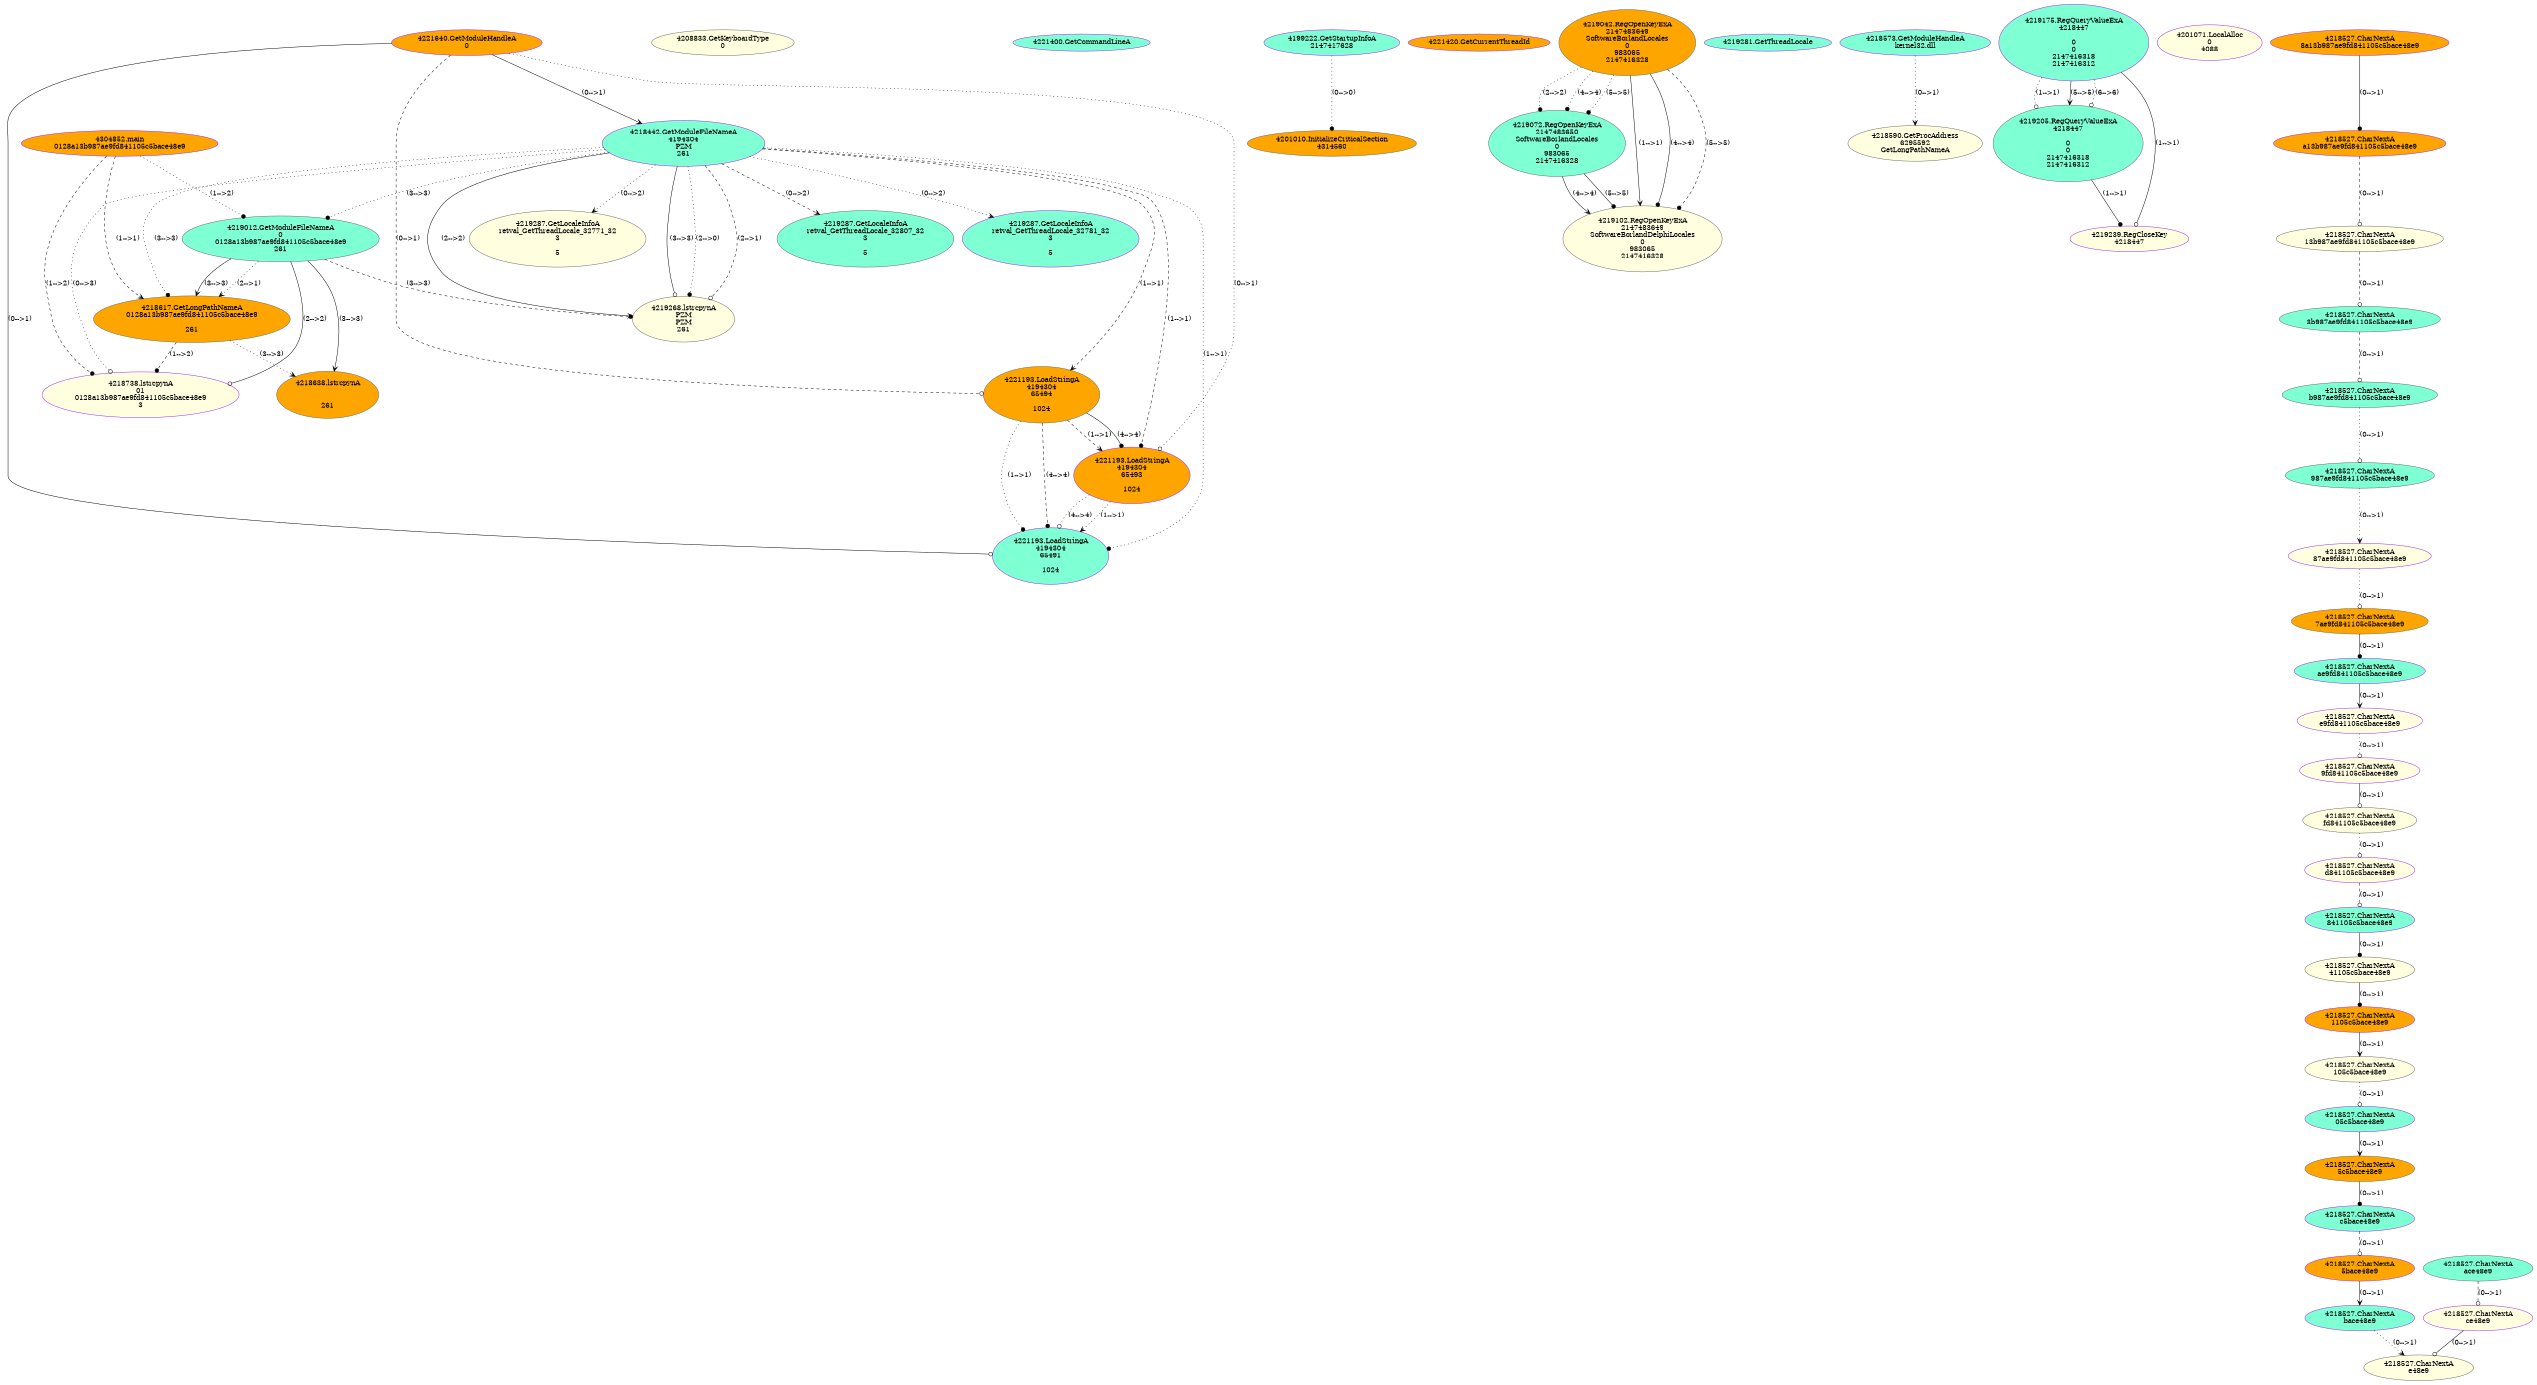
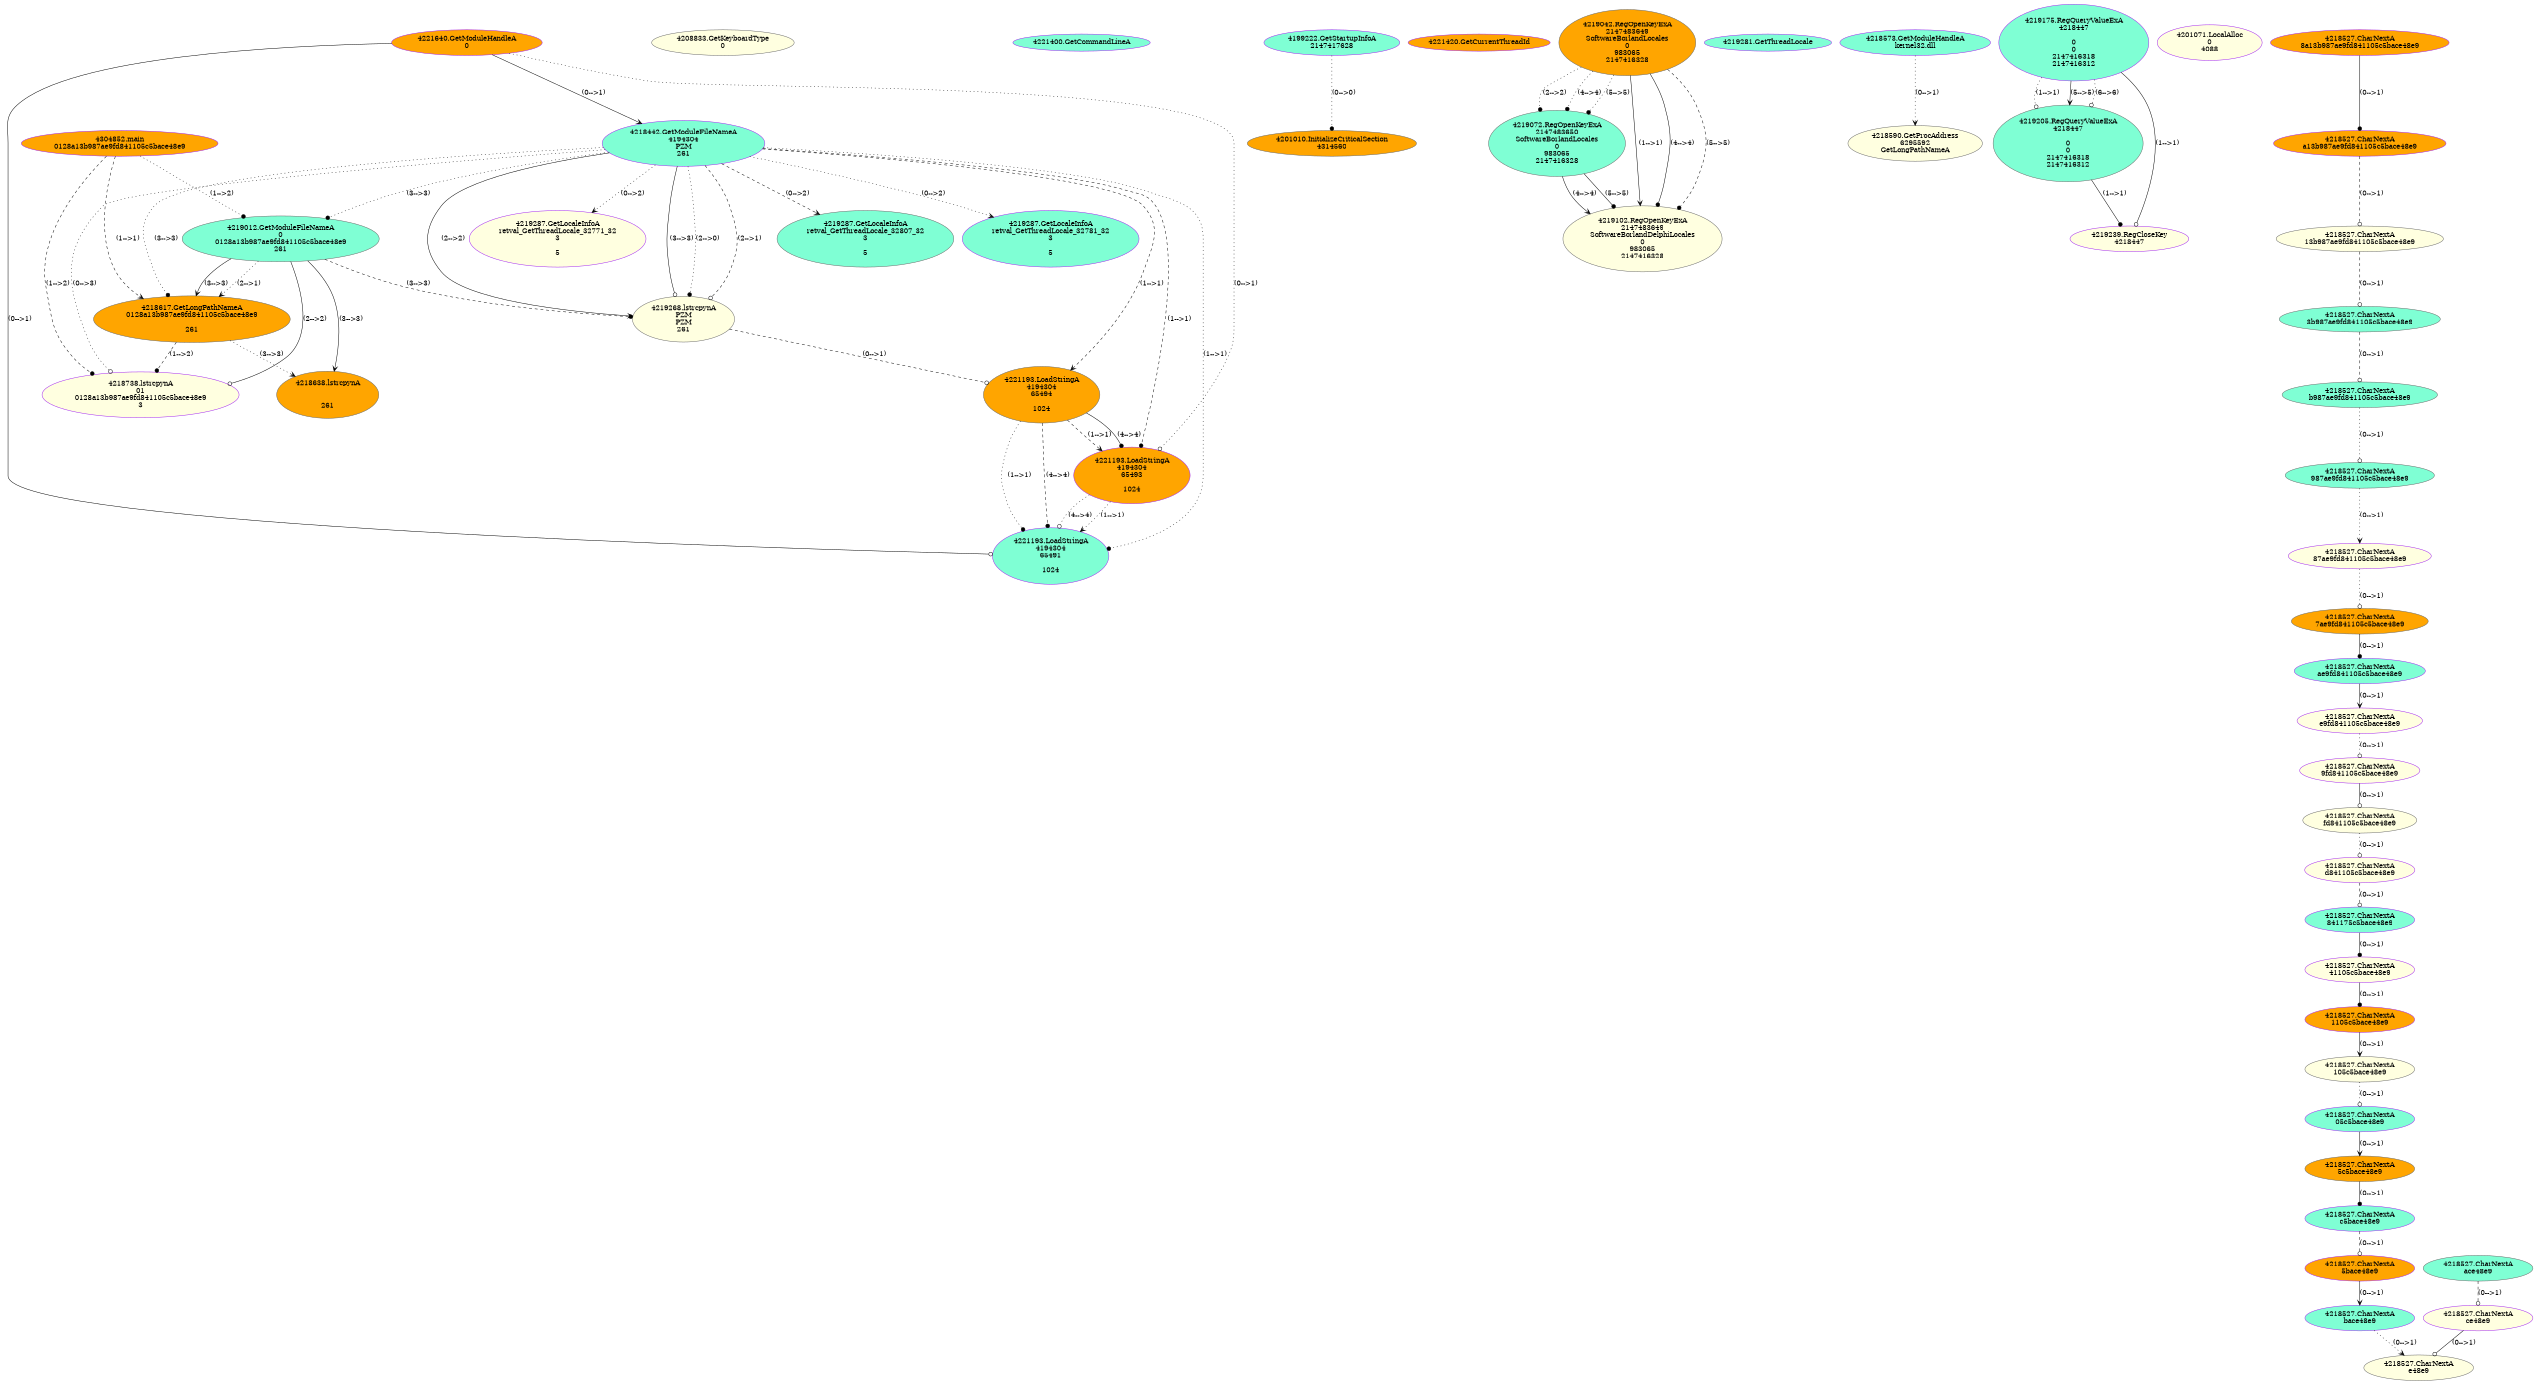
(558, 239) -> (558, 239)
(541, 368) -> (857, 356)
(2360, 920) -> (2360, 920)
(2360, 970) -> (2360, 970)
